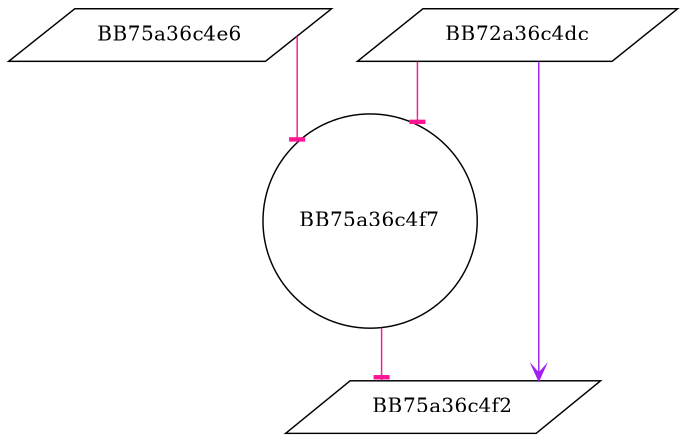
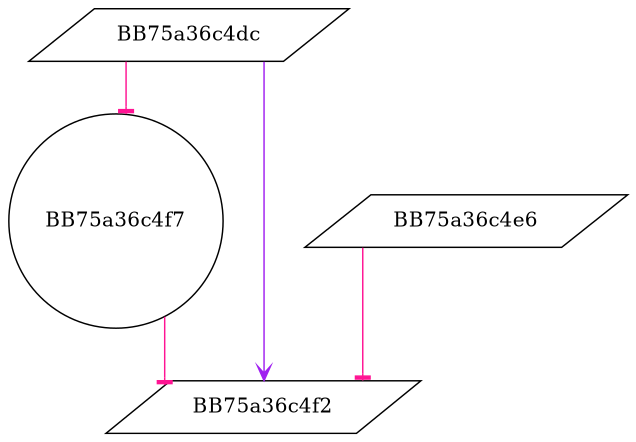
(518, 35) -> (189, 35)
(297, 86) -> (363, 310)
